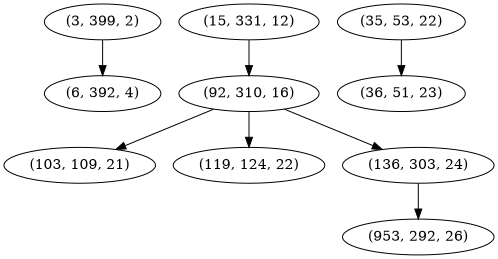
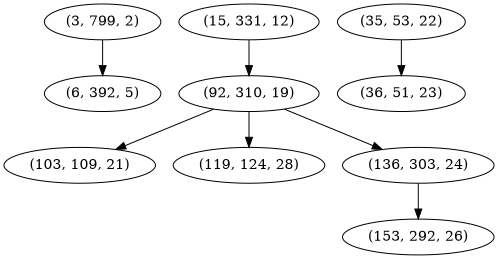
(103, 22) -> (103, 22)
(103, 94) -> (103, 94)
(249, 94) -> (249, 94)
(249, 165) -> (249, 165)
(418, 237) -> (418, 237)
